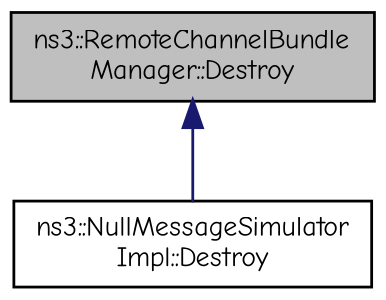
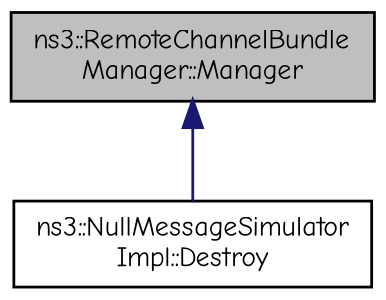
(193, 57) -> (193, 57)
